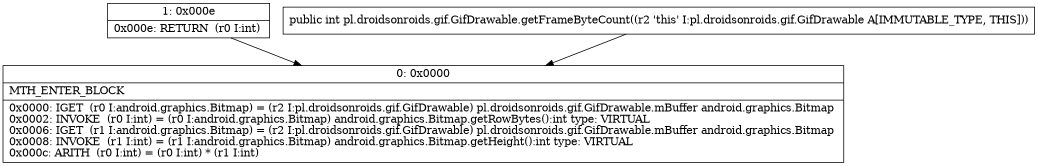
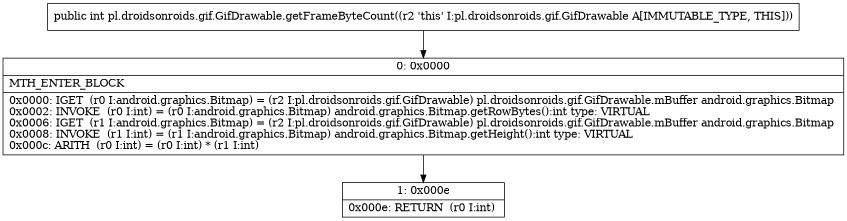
(263, 50) -> (423, 165)
